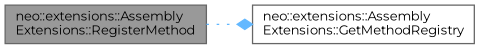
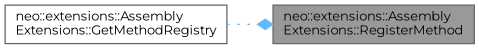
(222, 24) -> (242, 24)
